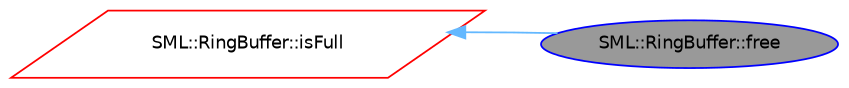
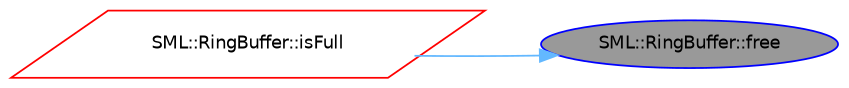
(512, 32) -> (477, 56)
